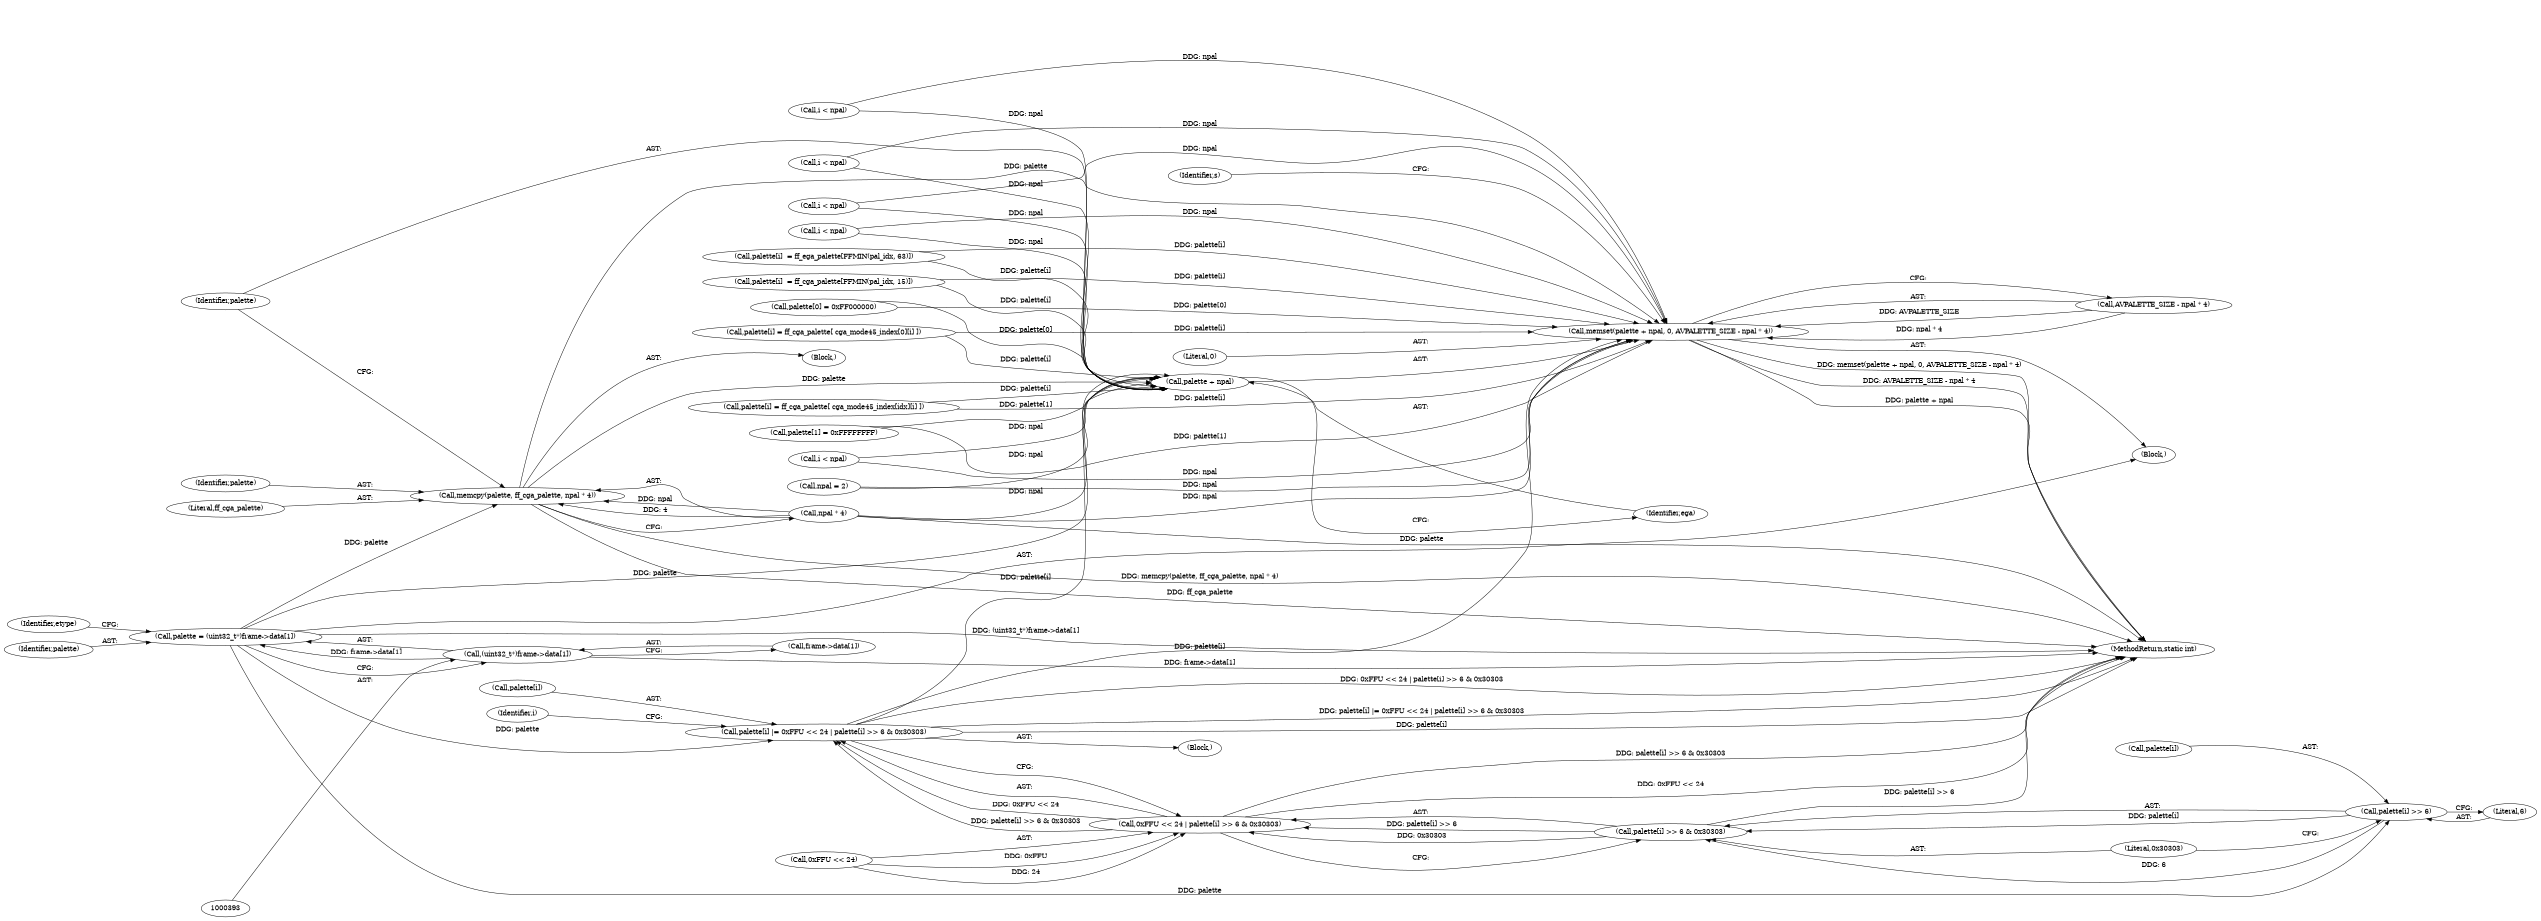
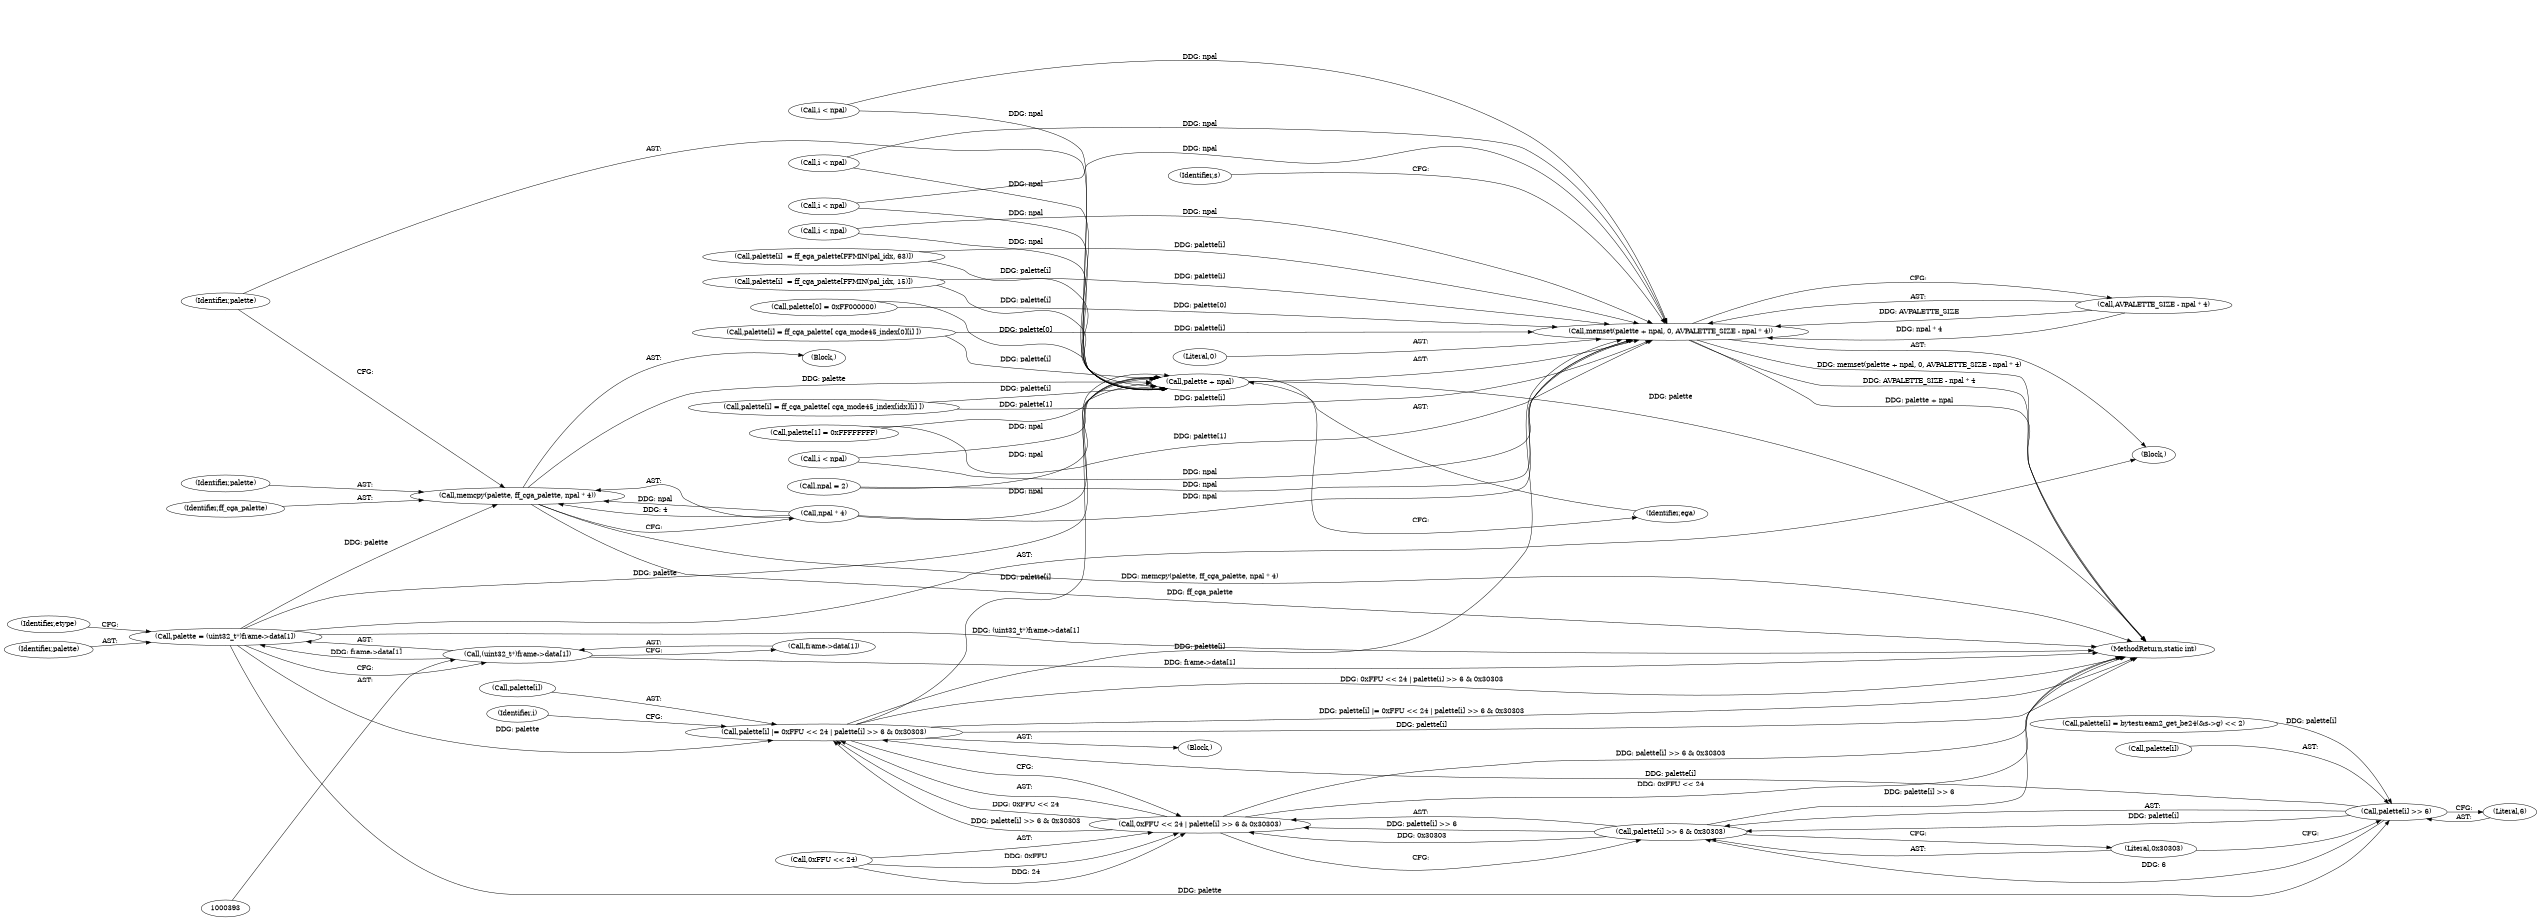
(1013, 174) -> none
(226, 509) -> (226, 509)
(1508, 545) -> (1722, 432)
none -> (2154, 724)
none -> (1622, 779)
none -> (1925, 841)
